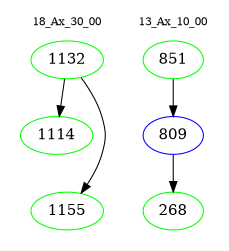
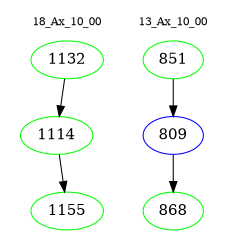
(67, 23) -> (67, 23)
(105, 130) -> (61, 168)
(173, 211) -> (173, 211)
